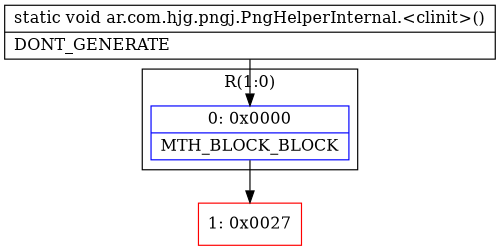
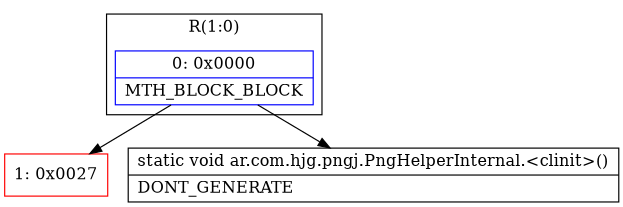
(250, 76) -> (289, 123)
